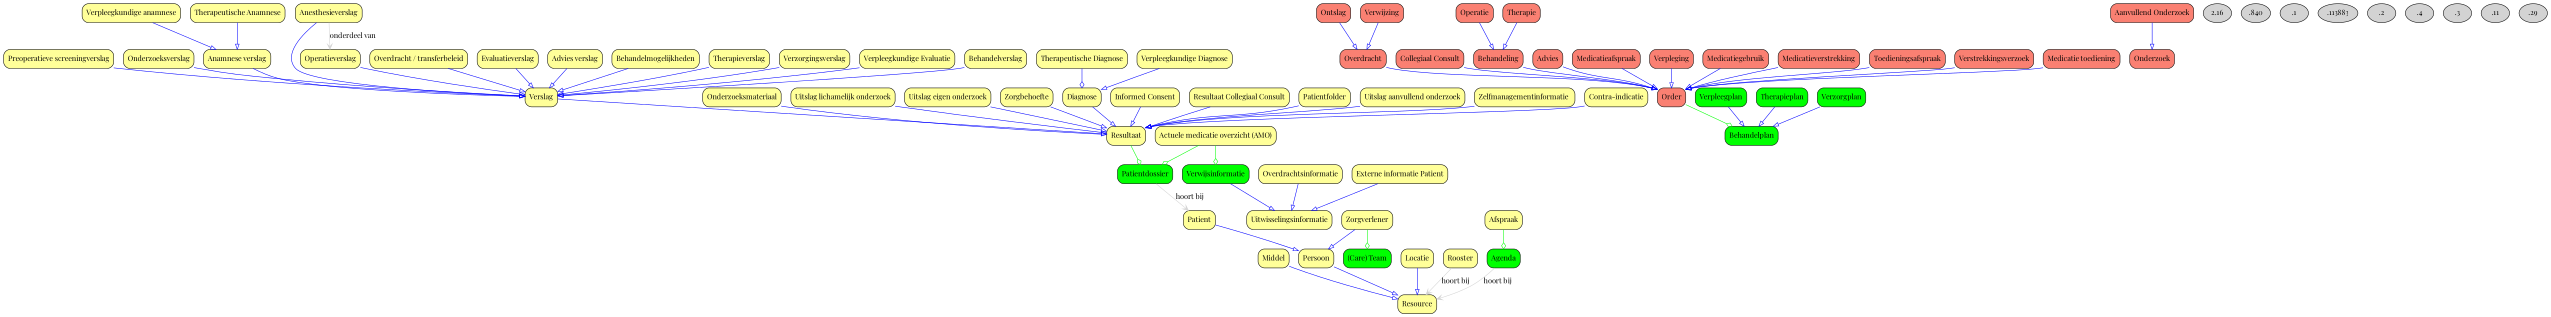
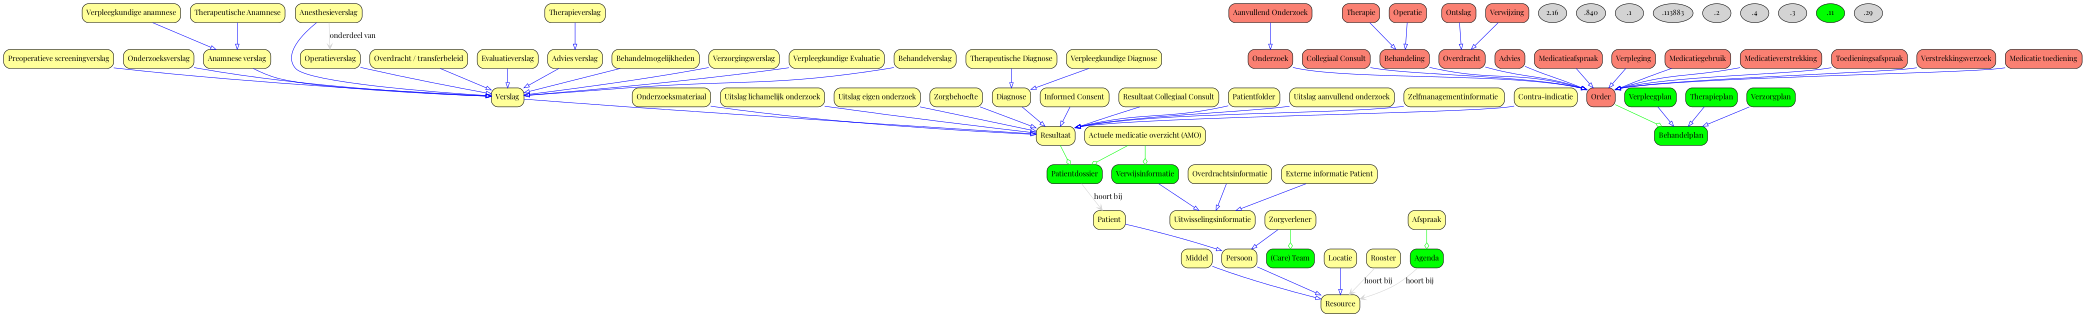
(2495, 13) -> (1831, 13)
(1082, 75) -> (1011, 76)
none -> (1430, 77)
(636, 82) -> (575, 33)
